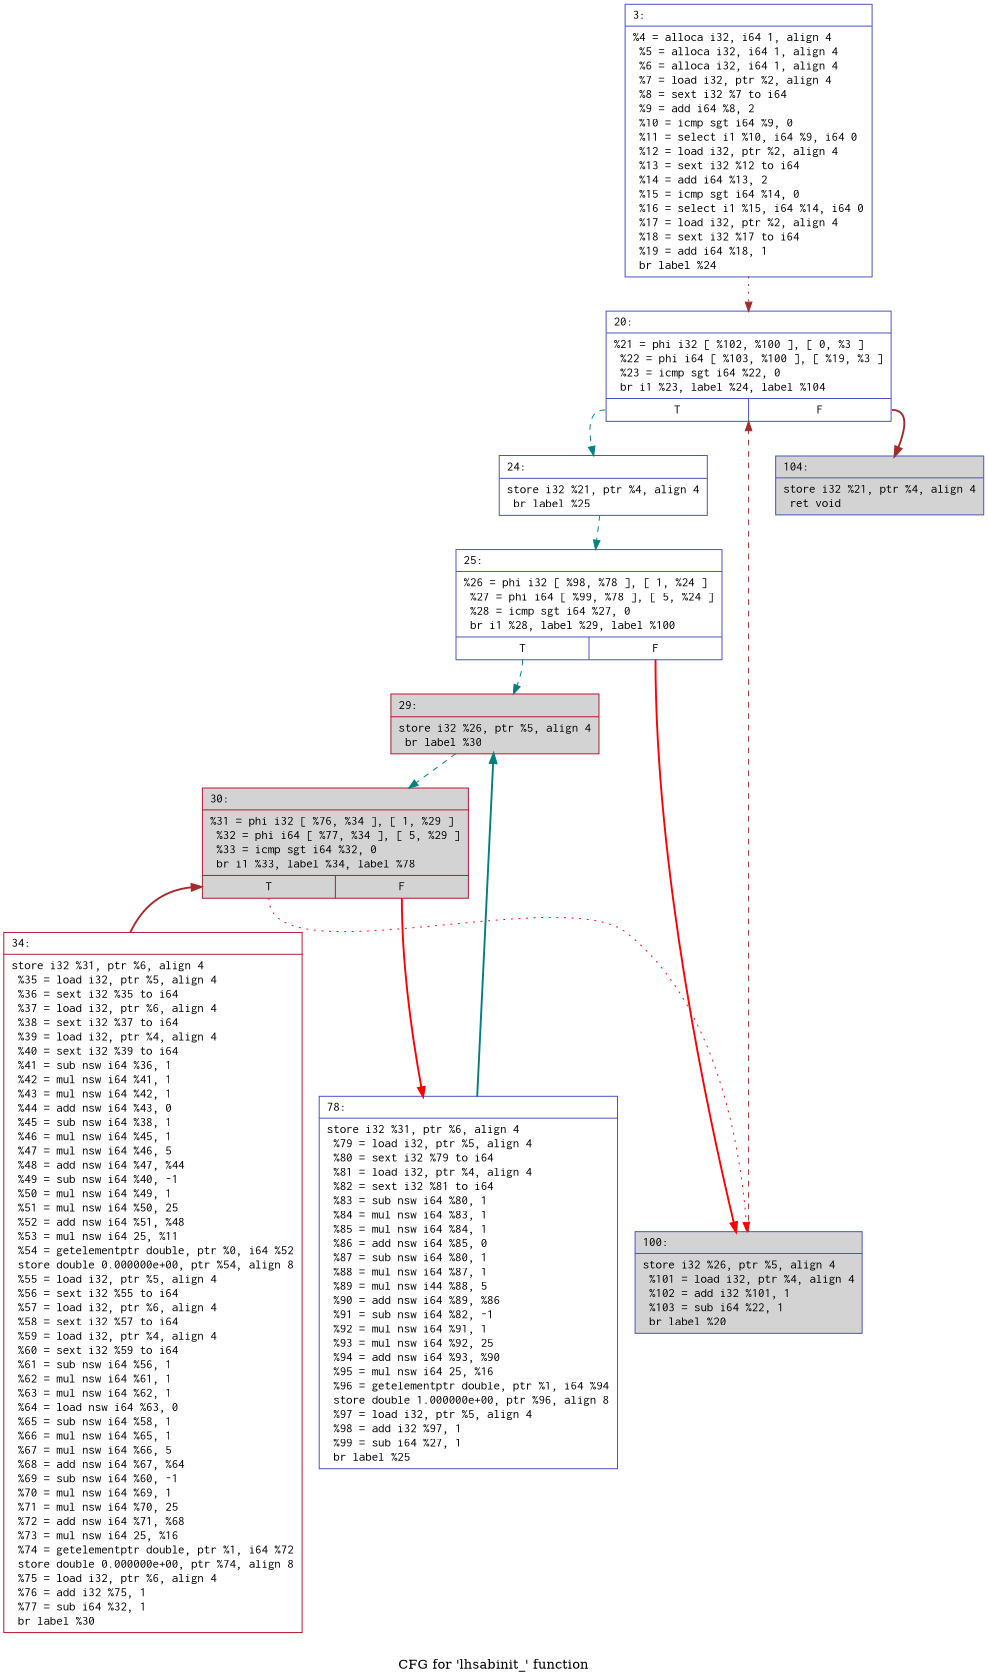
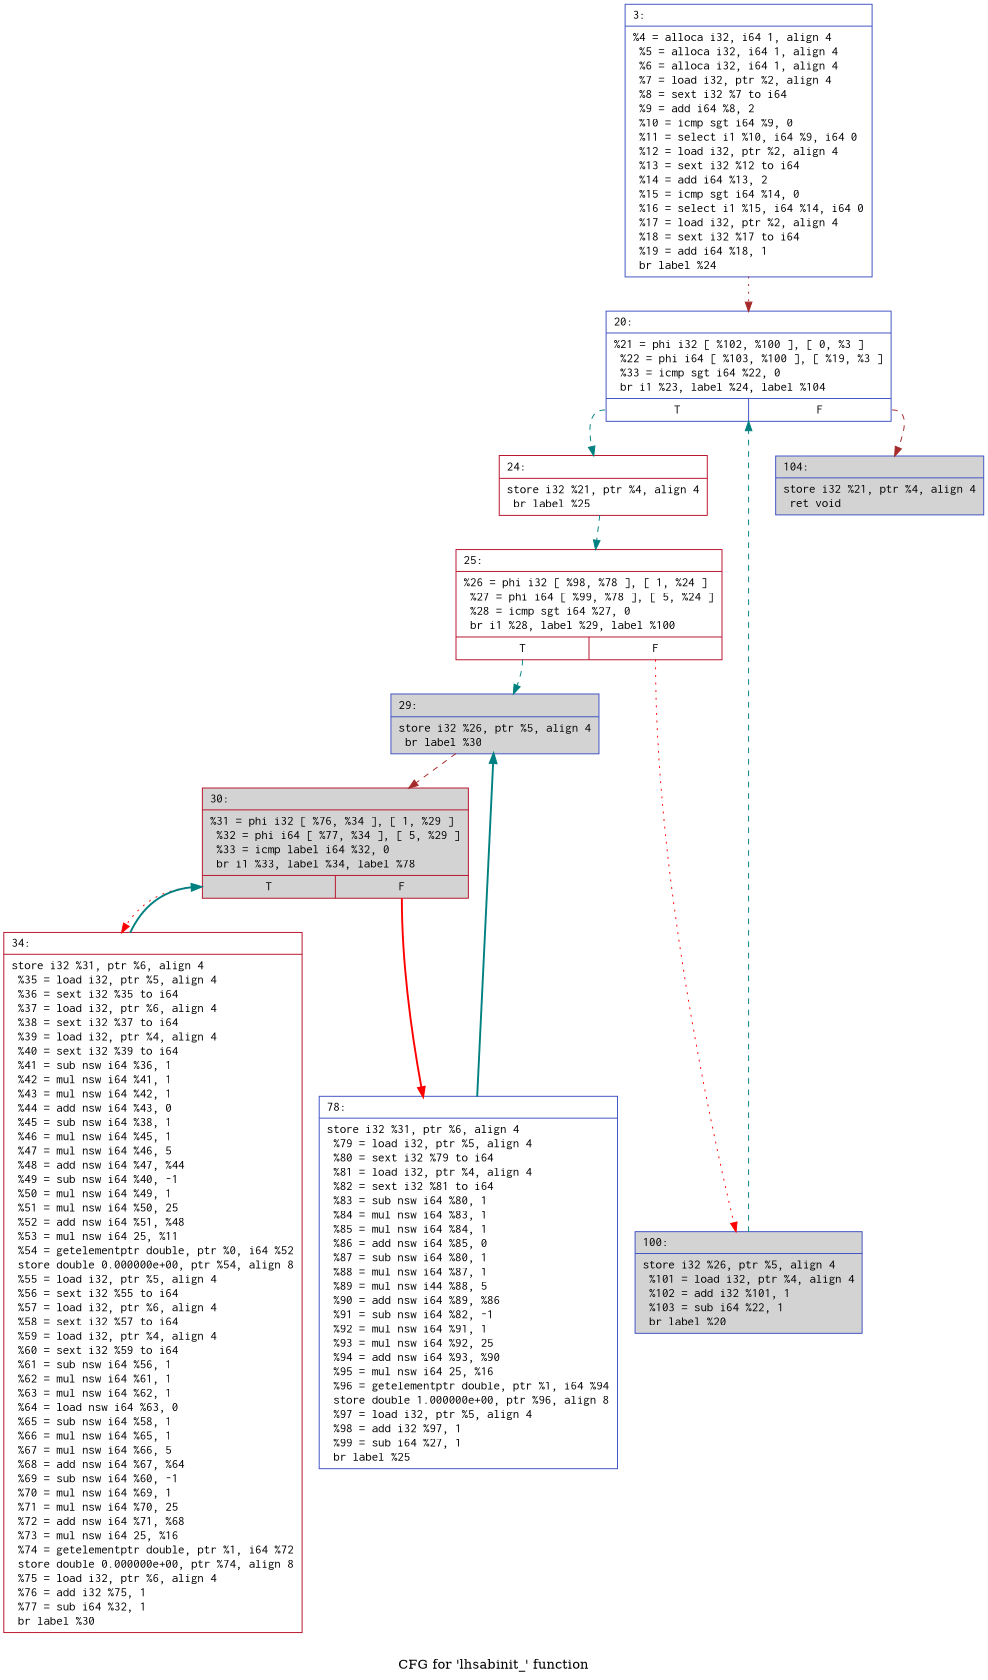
(697, 372) -> (697, 372)
(904, 425) -> (904, 425)
(603, 485) -> (603, 485)
(589, 605) -> (589, 605)
(495, 724) -> (495, 724)
(436, 768) -> (436, 768)
(749, 831) -> (749, 831)
(294, 849) -> (300, 849)
(155, 901) -> (155, 901)
(602, 923) -> (159, 896)
(680, 943) -> (680, 943)
